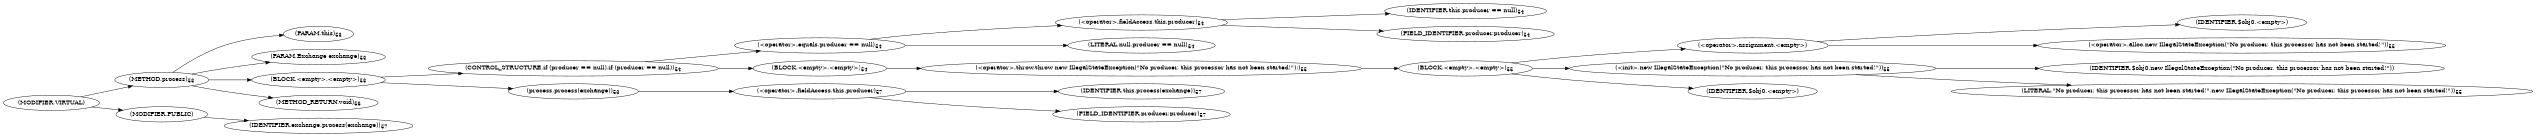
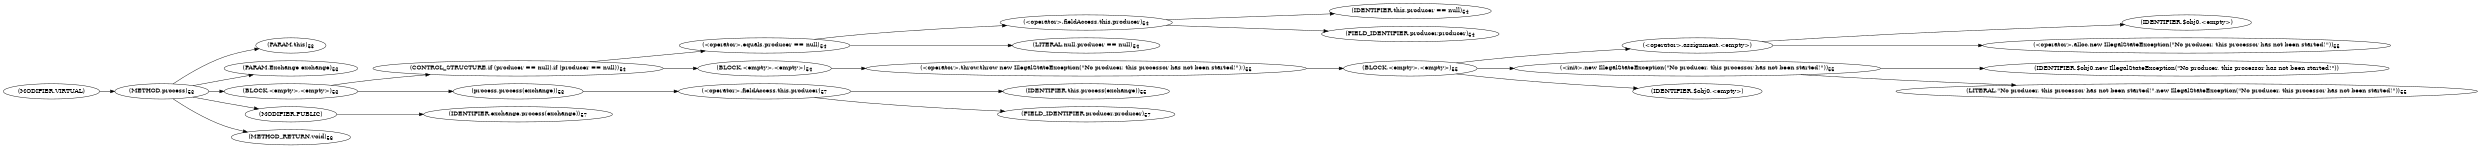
(1199, 91) -> (1143, 91)
(105, 108) -> (224, 103)
